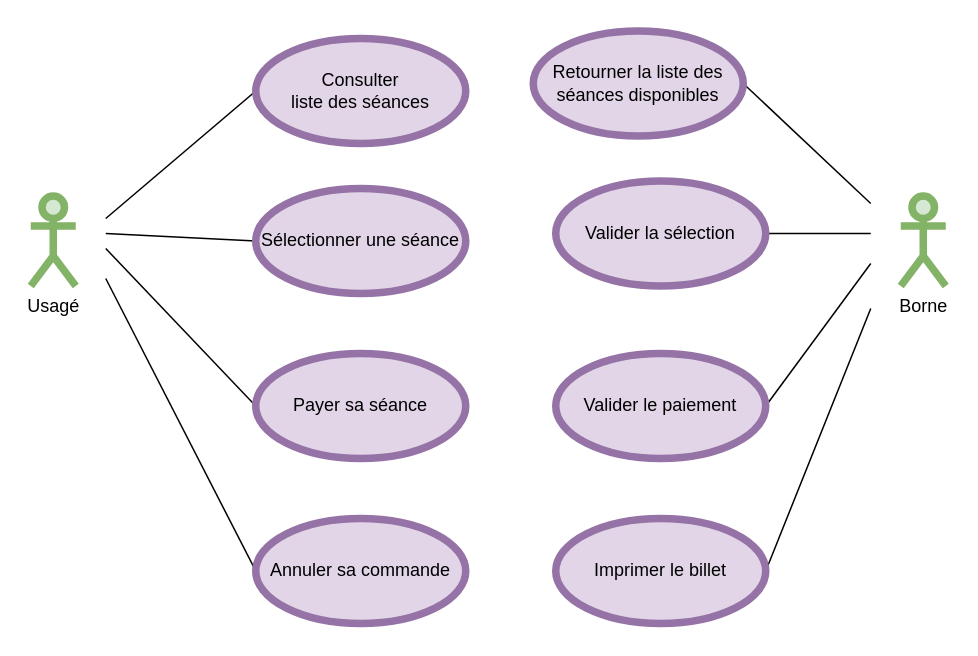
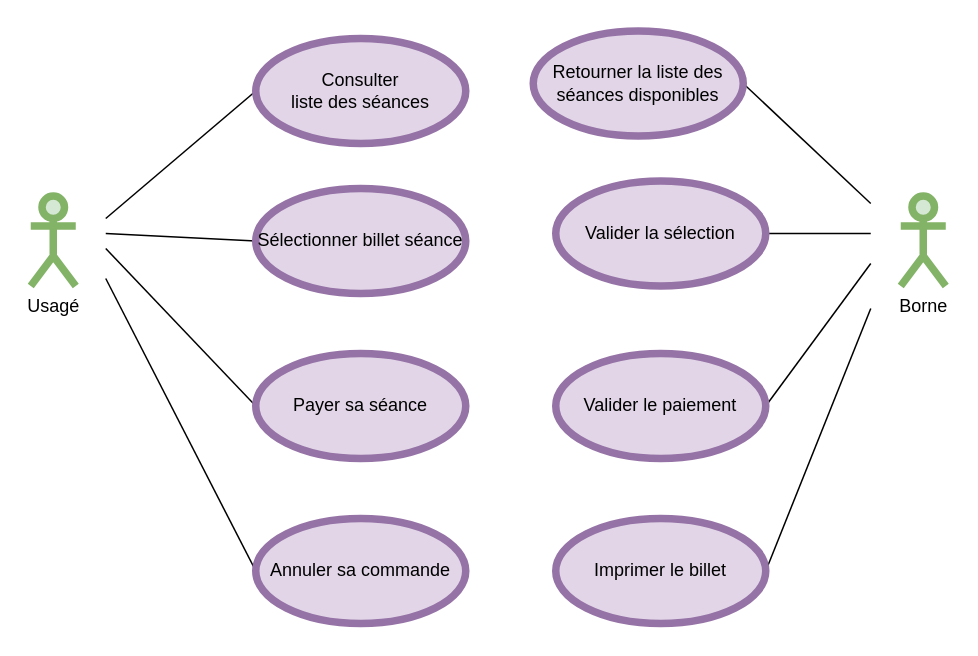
(361, 241) -> (361, 241)
